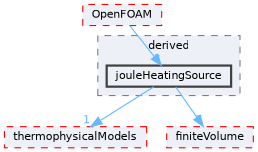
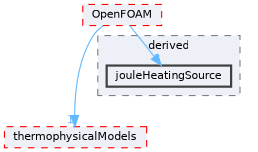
(127, 103) -> (80, 67)
(210, 137) -> none
